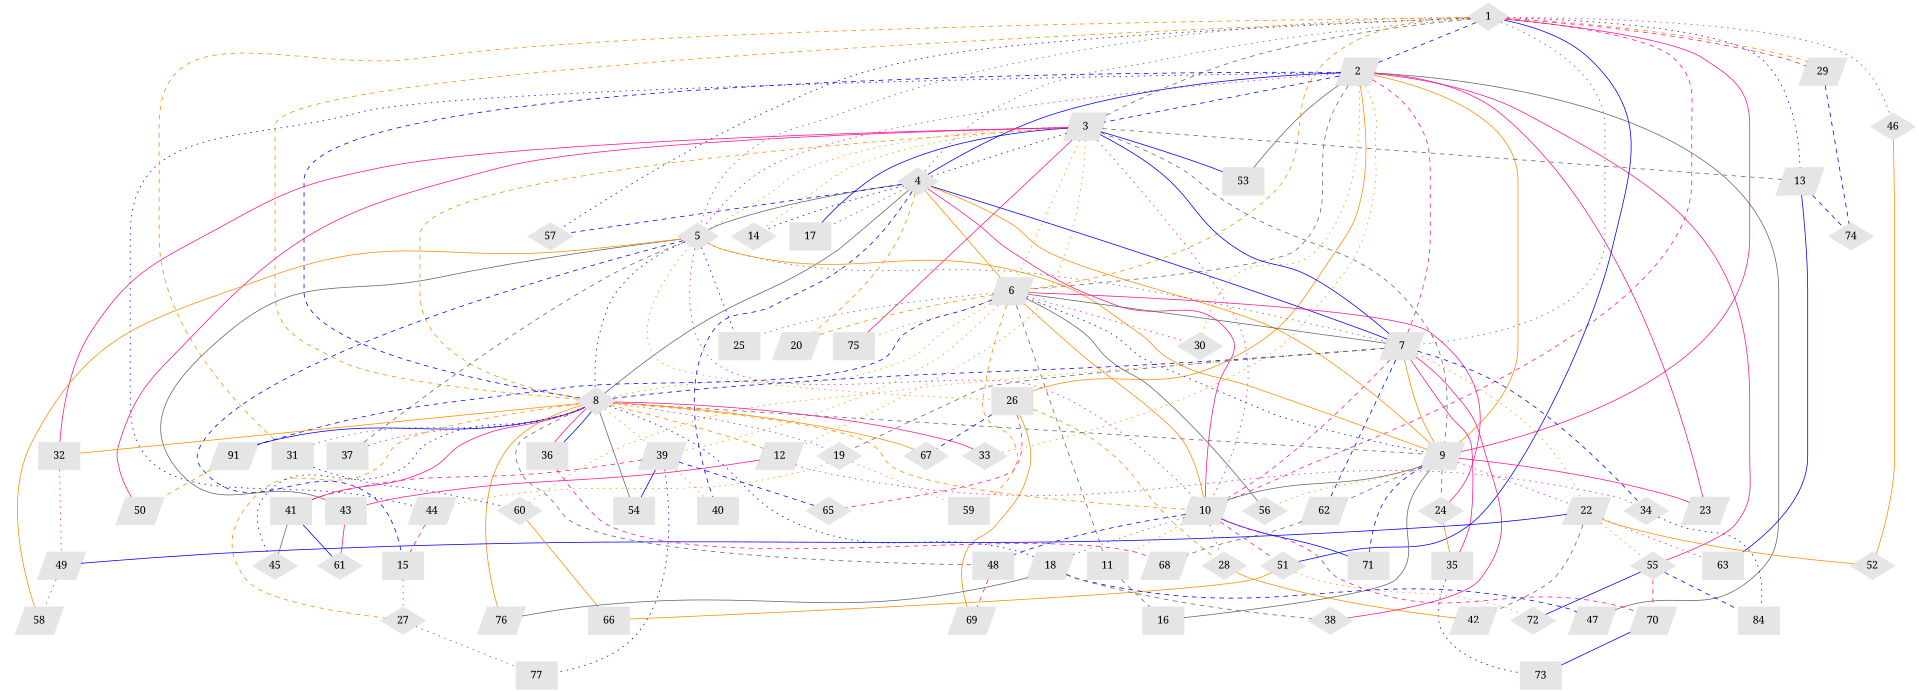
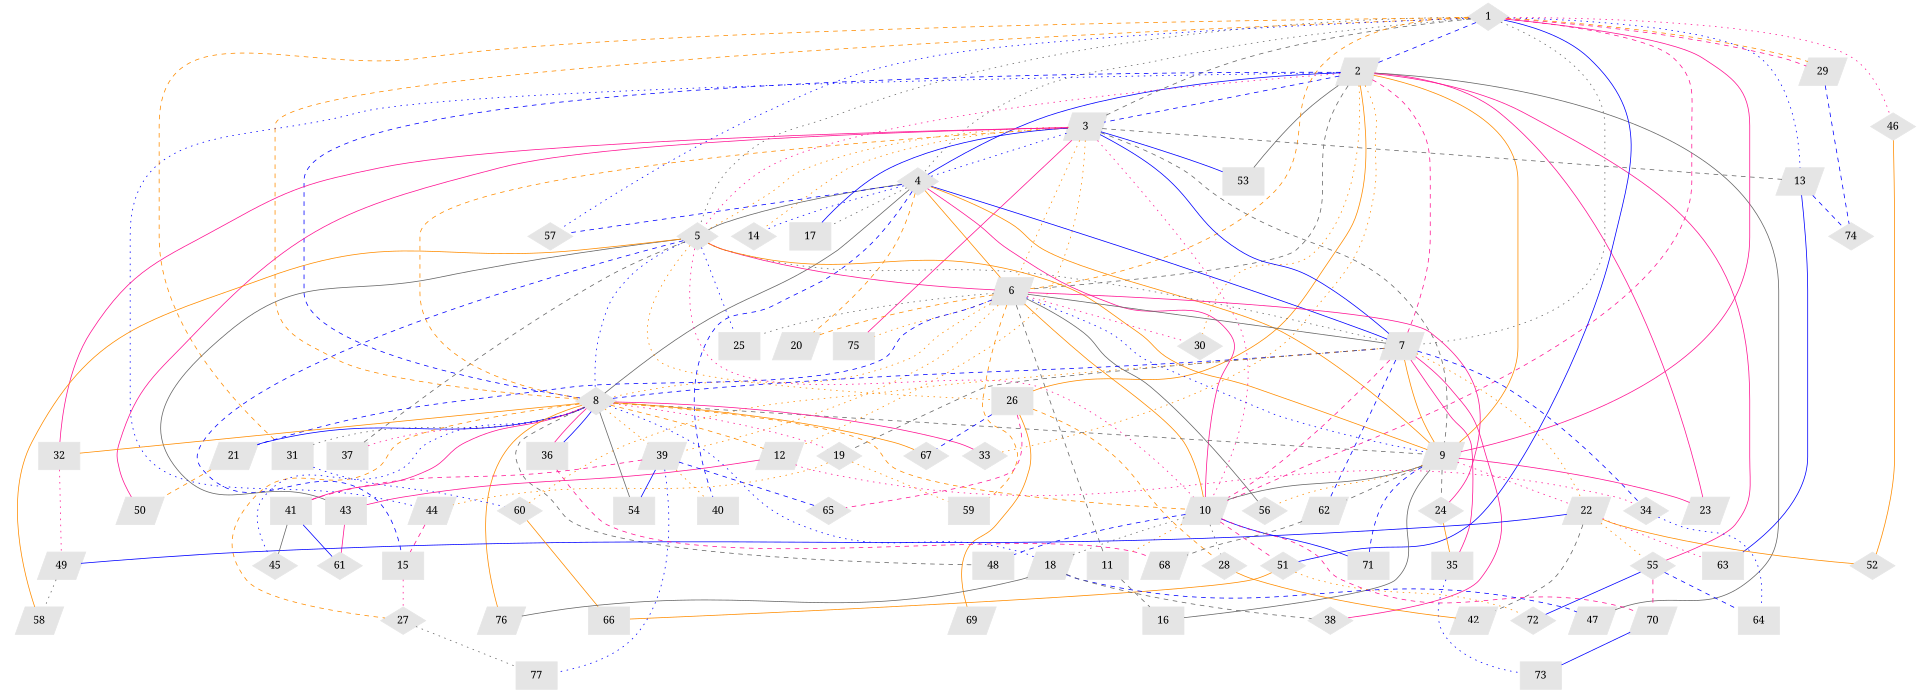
none -> (850, 276)
(234, 456) -> (234, 456)
(983, 593) -> none
(1759, 621) -> (1759, 621)
